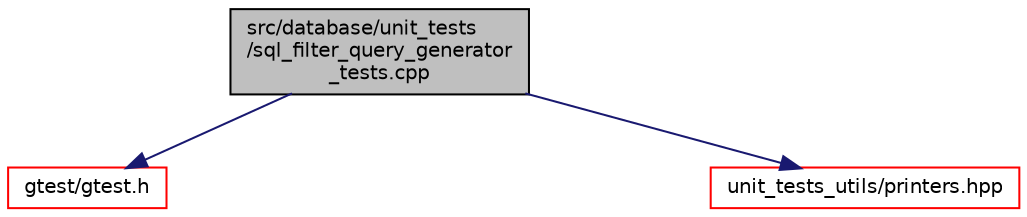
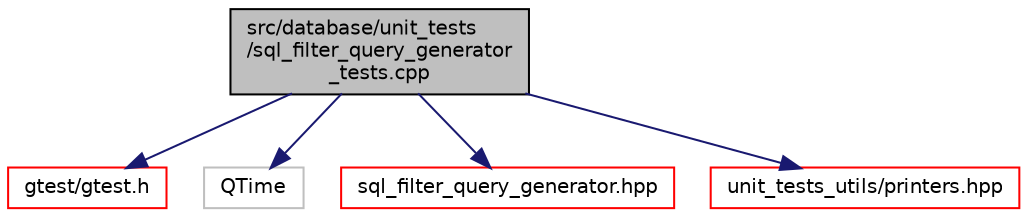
none -> (254, 188)
none -> (508, 188)
